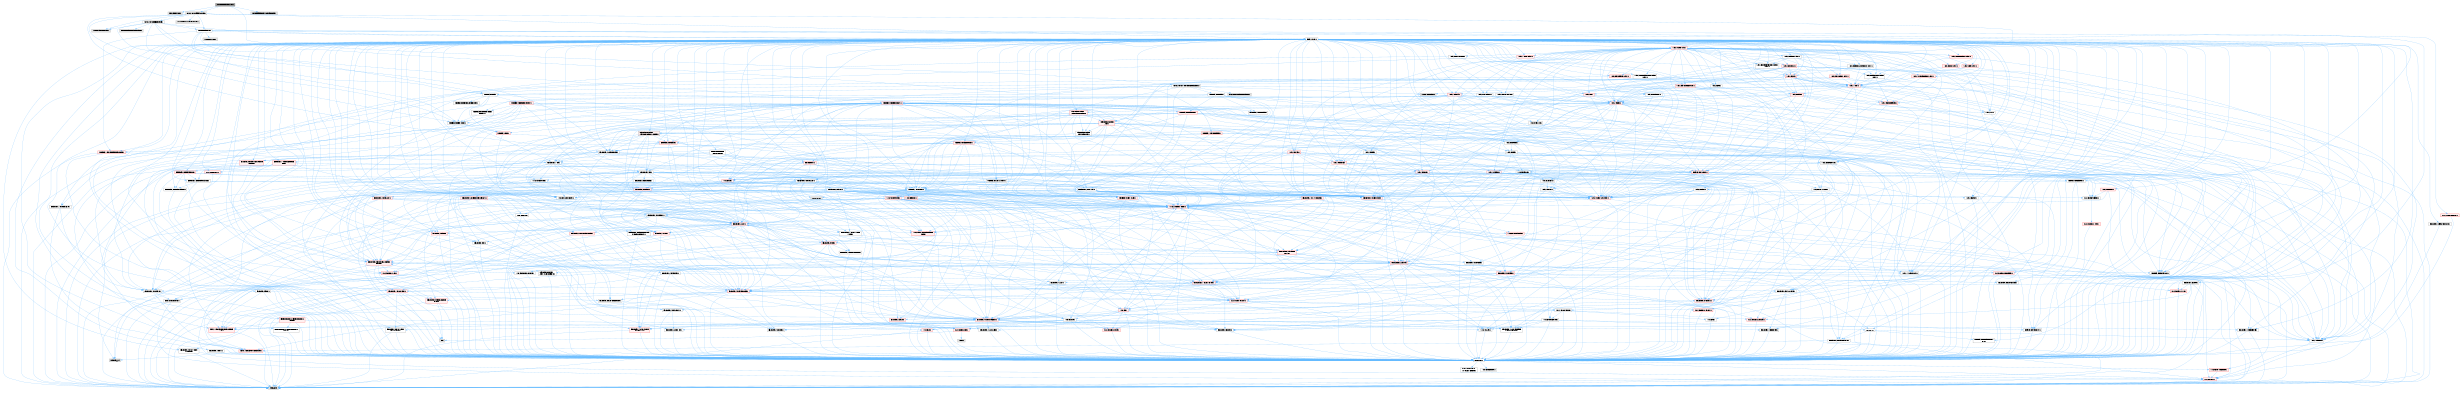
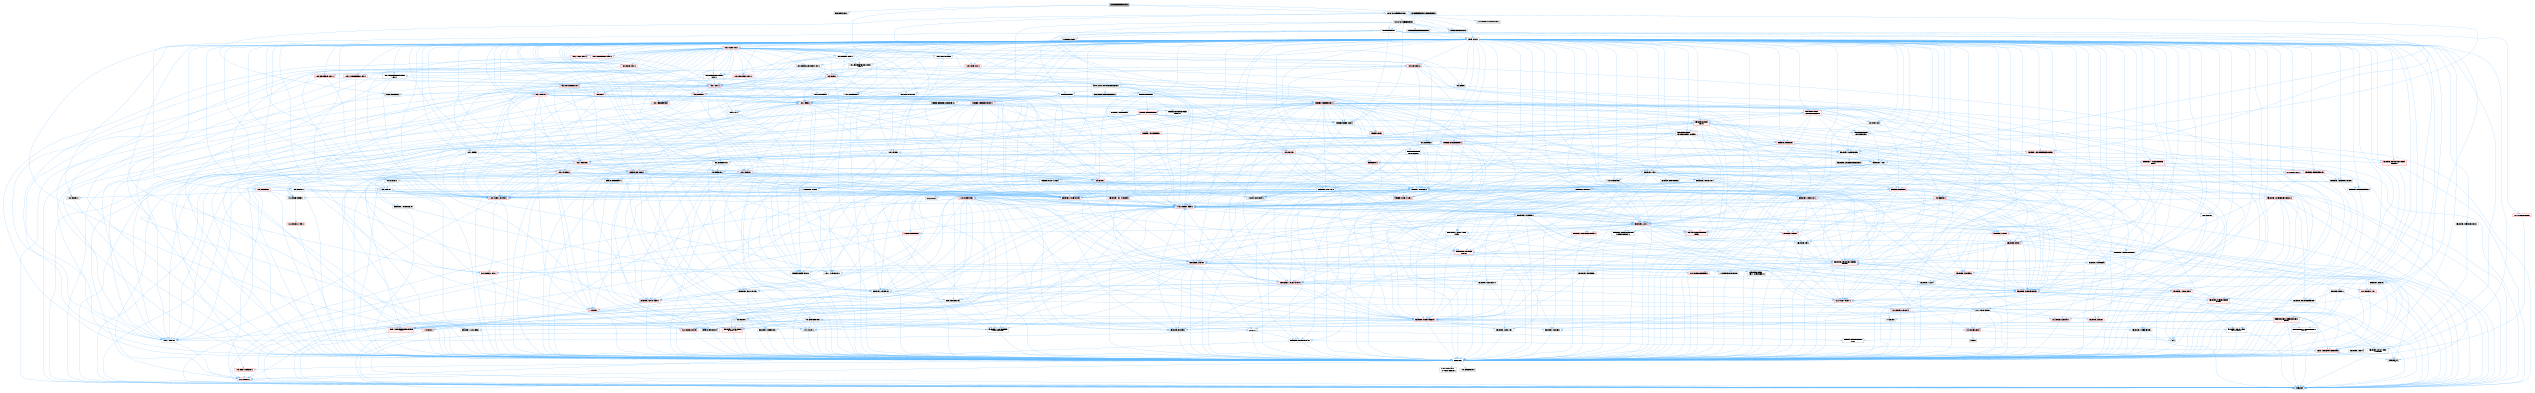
none -> (1849, 163)
(2008, 283) -> none
(1704, 301) -> (650, 301)
